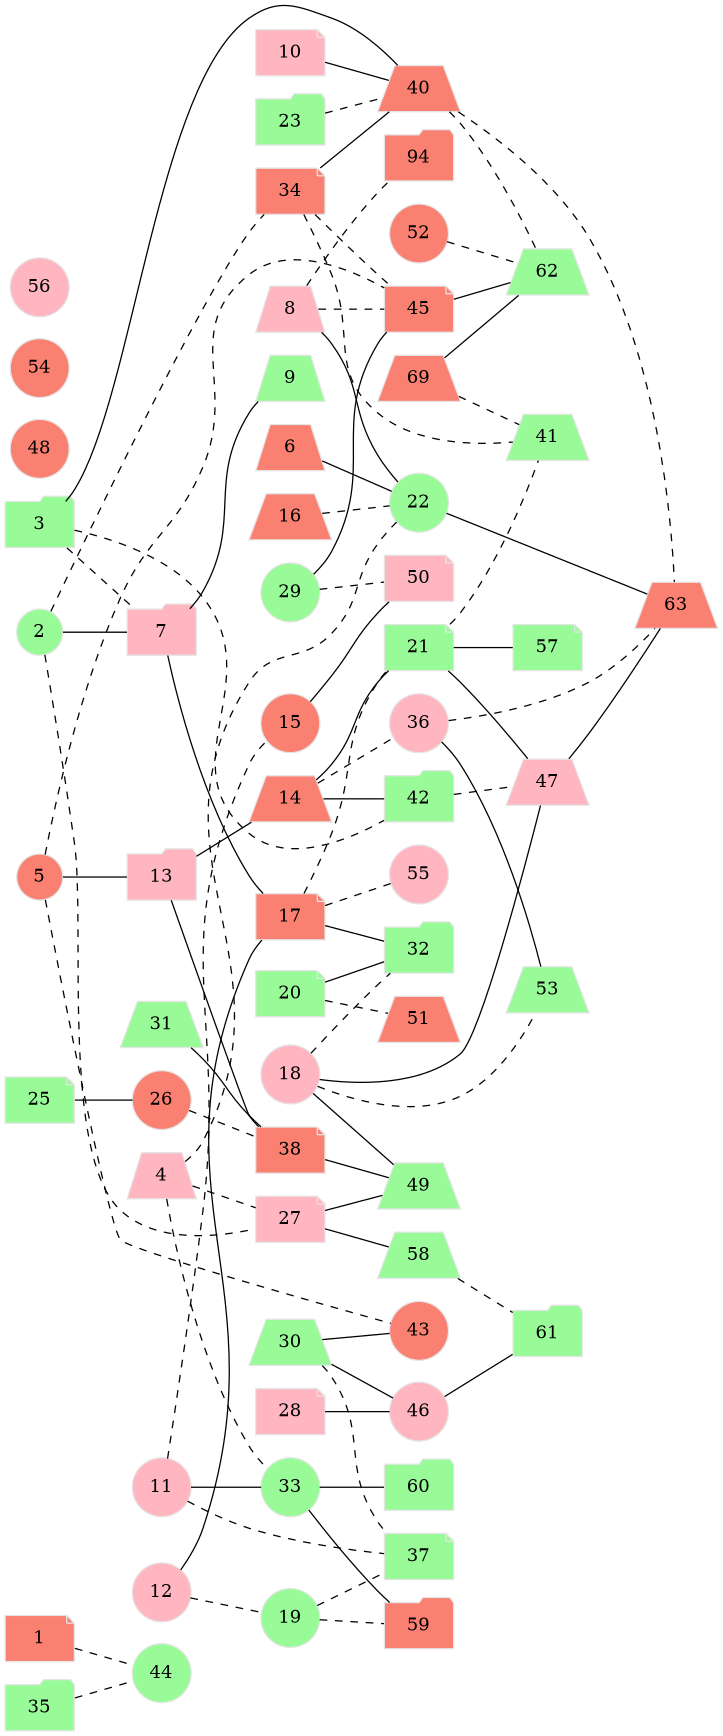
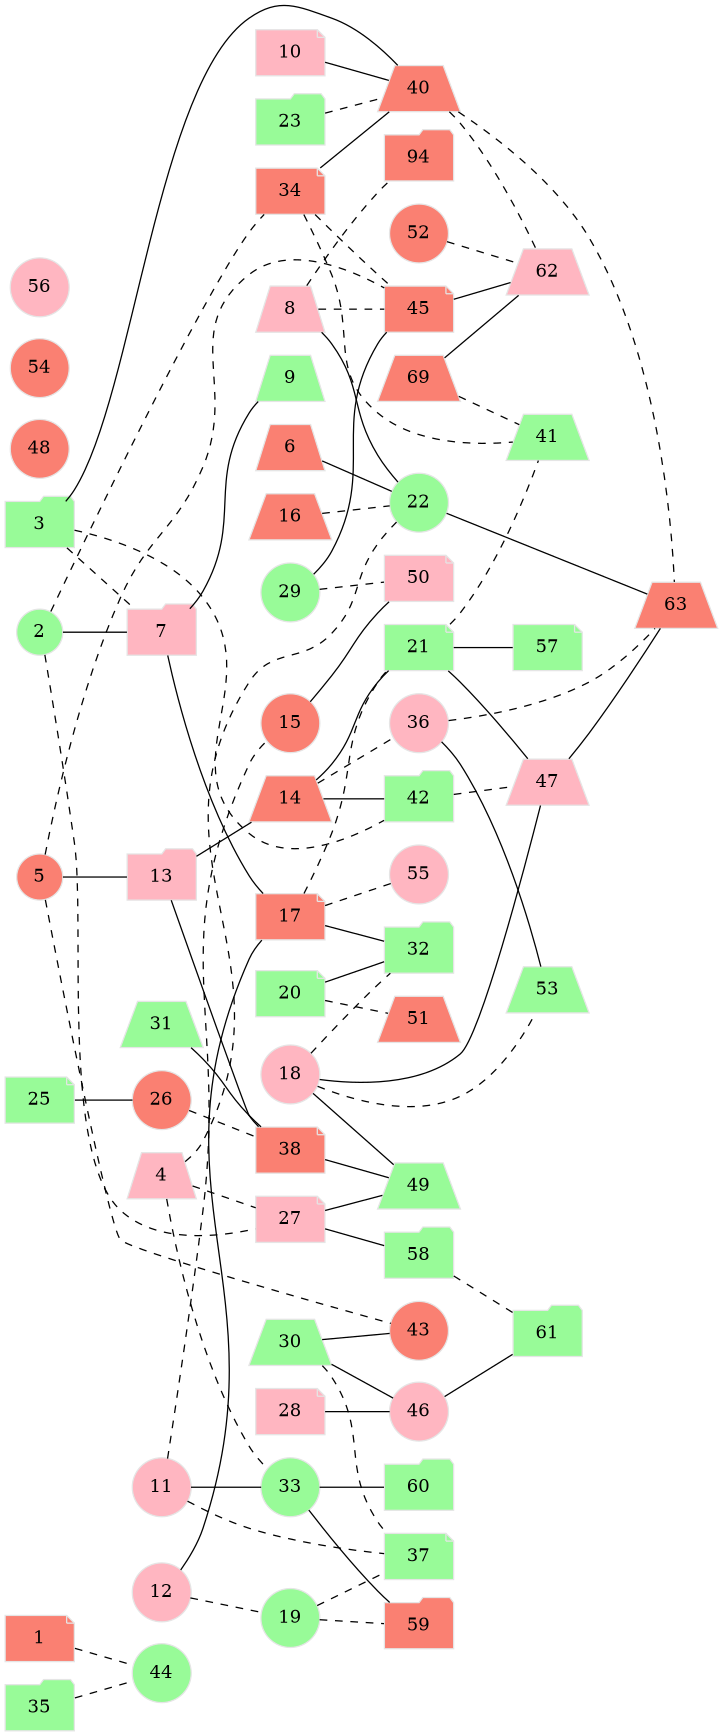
(548, 272) -> (548, 272)
(419, 1255) -> (419, 1255)
